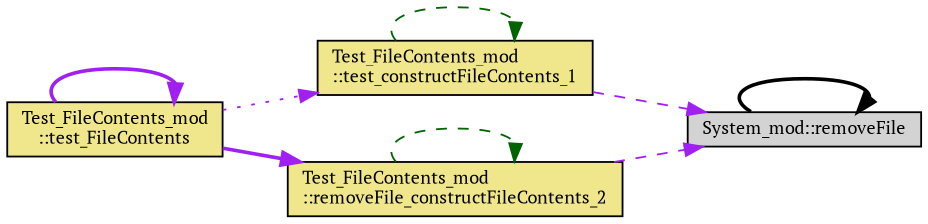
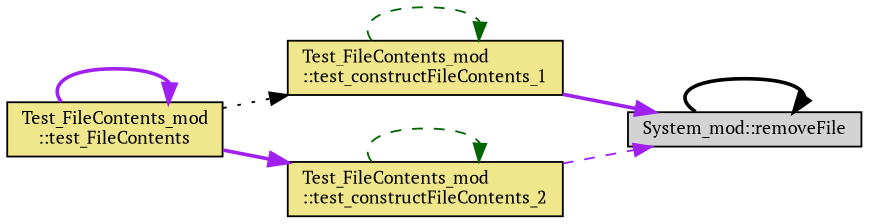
(640, 100) -> (599, 101)
(261, 103) -> (247, 103)
(455, 189) -> (425, 189)
